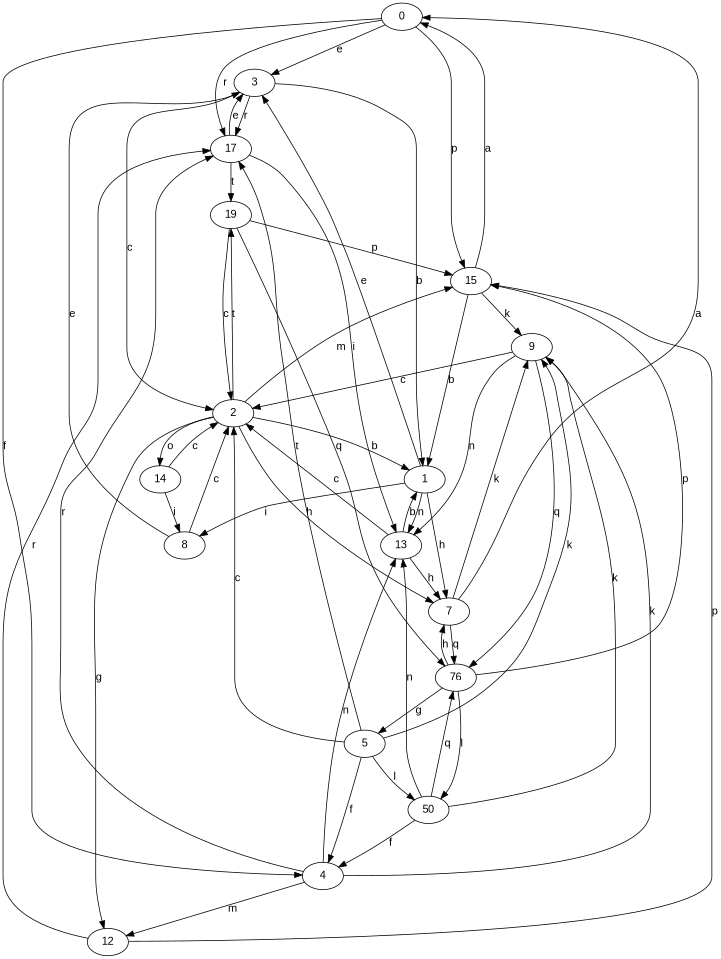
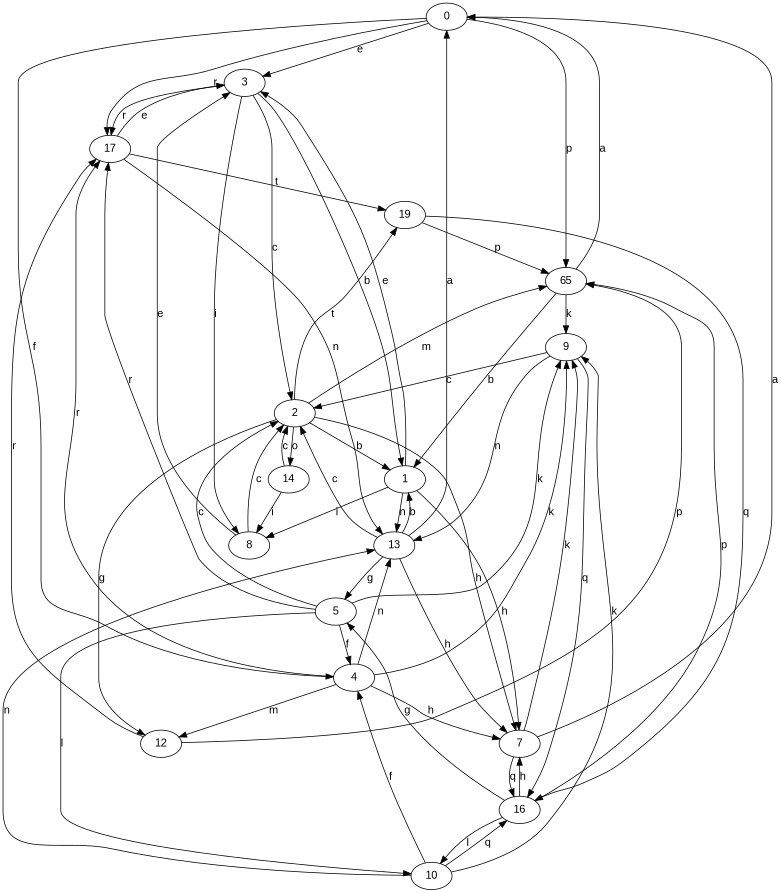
(471, 281) -> (566, 281)
none -> (447, 294)
(223, 310) -> none
none -> (214, 313)
(354, 347) -> (336, 347)
(297, 446) -> (130, 380)
none -> (365, 574)
(456, 678) -> (520, 810)
none -> (423, 714)
(428, 810) -> (432, 876)
